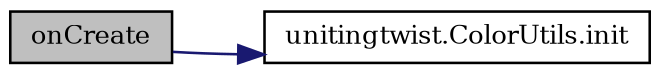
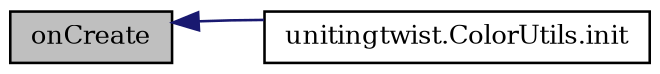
(205, 53) -> (231, 20)
